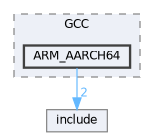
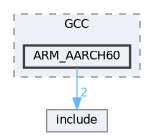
(77, 57) -> (77, 57)
